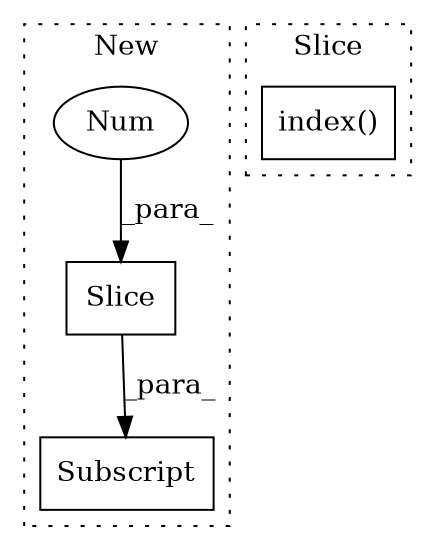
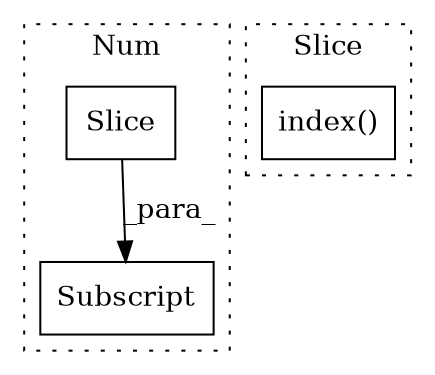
(127, 47) -> (127, 47)
(121, 123) -> none
